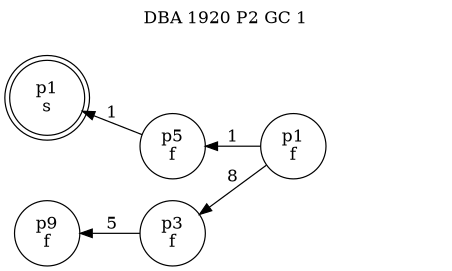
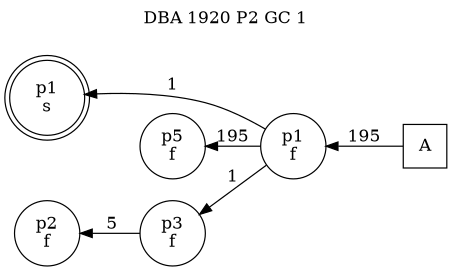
(118, 125) -> (184, 98)
(233, 137) -> (233, 137)
none -> (425, 146)
(233, 177) -> (233, 177)
(47, 233) -> (47, 233)
